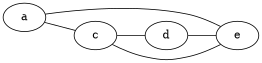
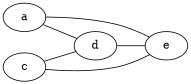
(60, 26) -> (60, 32)
